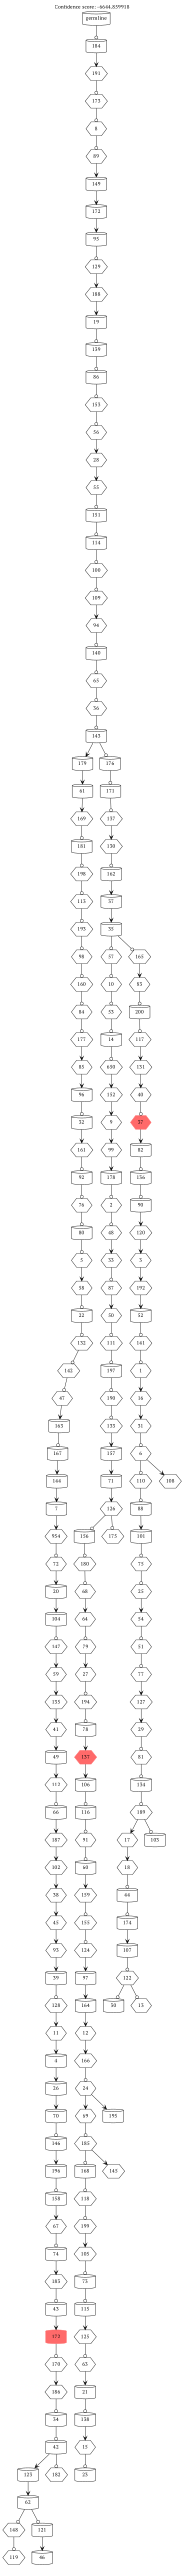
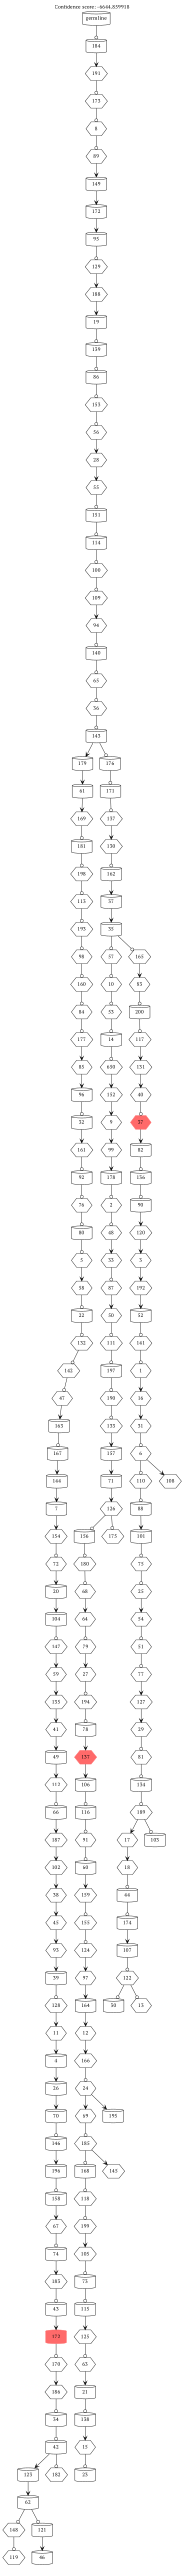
(56, 1536) -> (56, 1536)
(86, 1978) -> (86, 1978)
